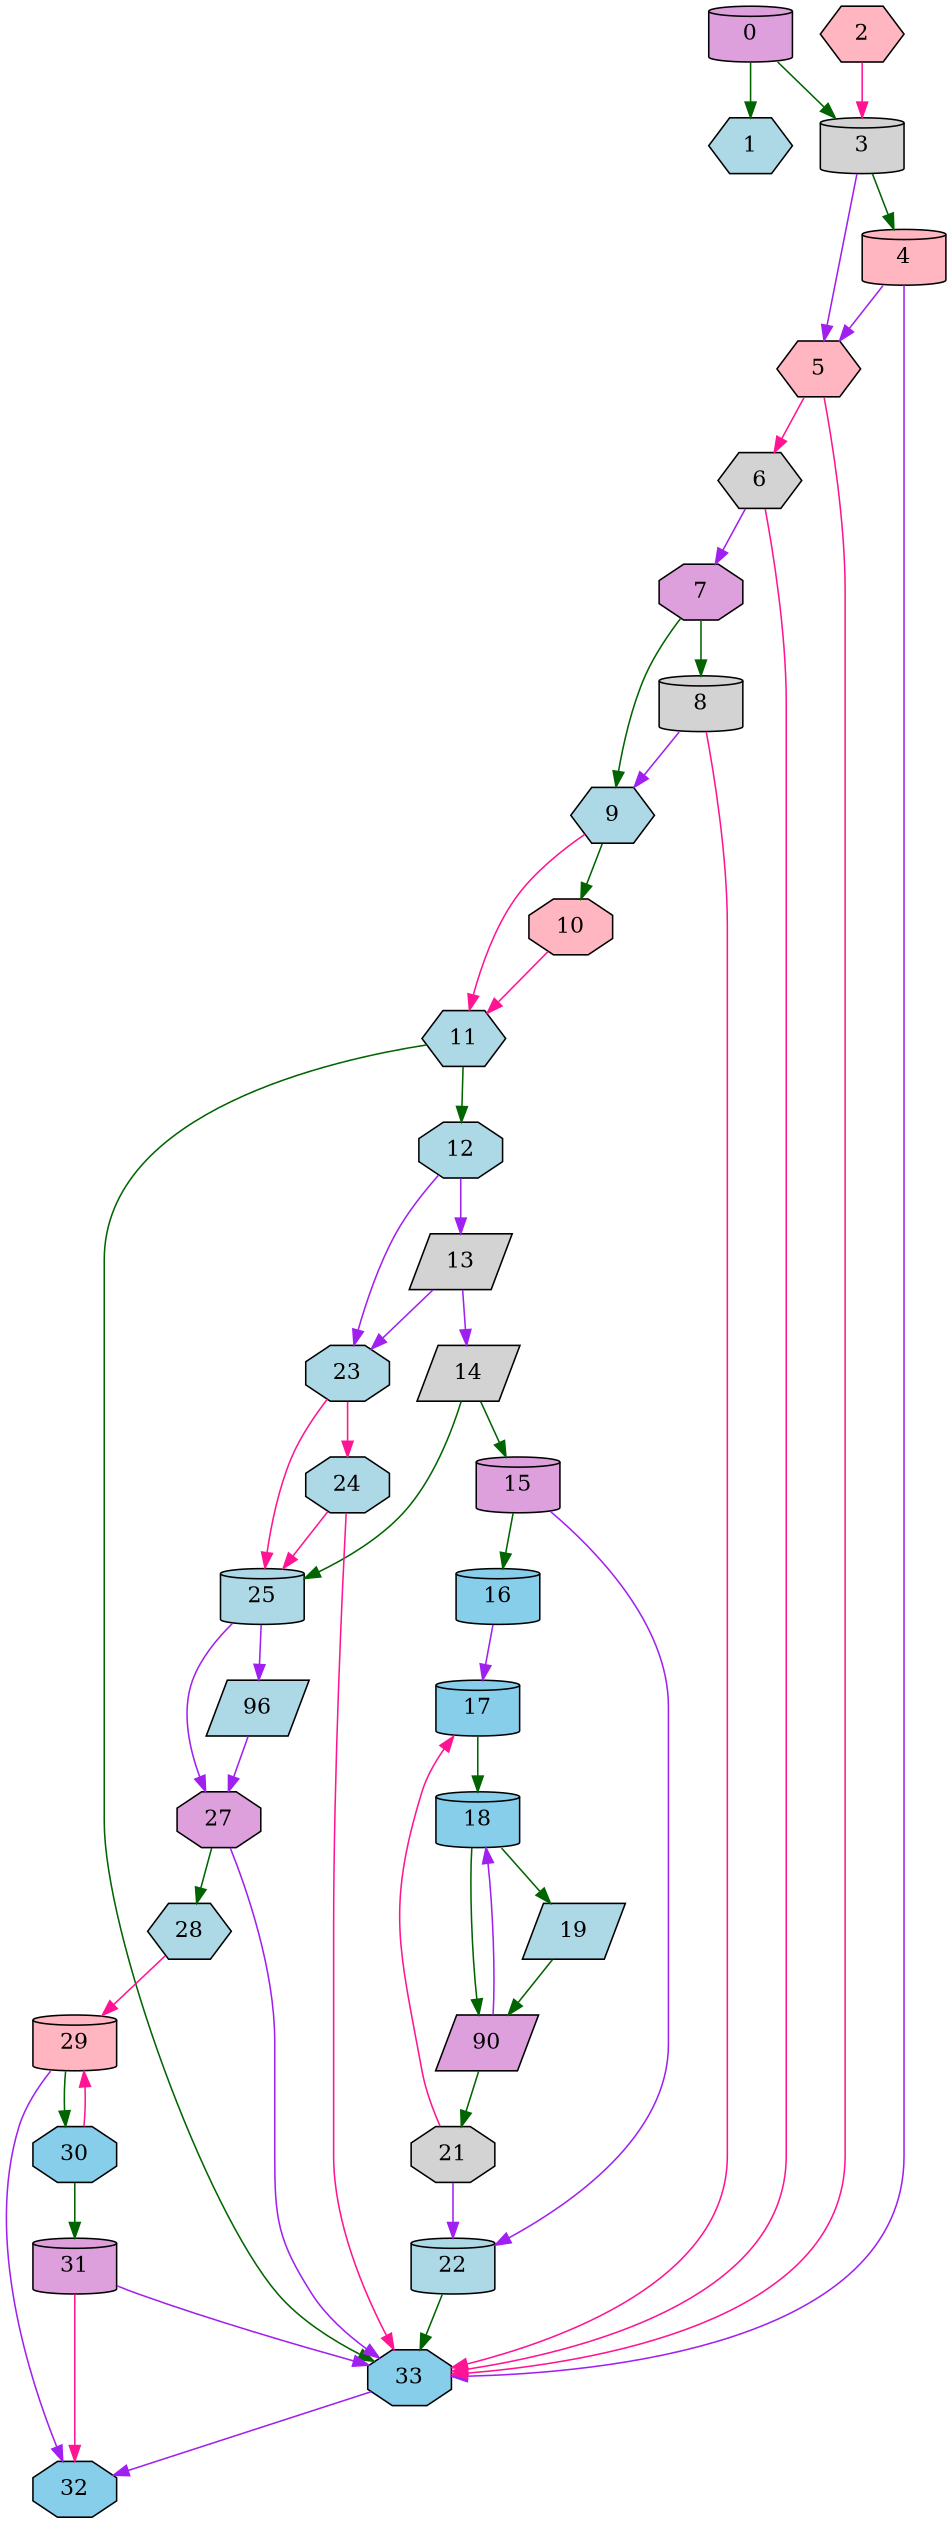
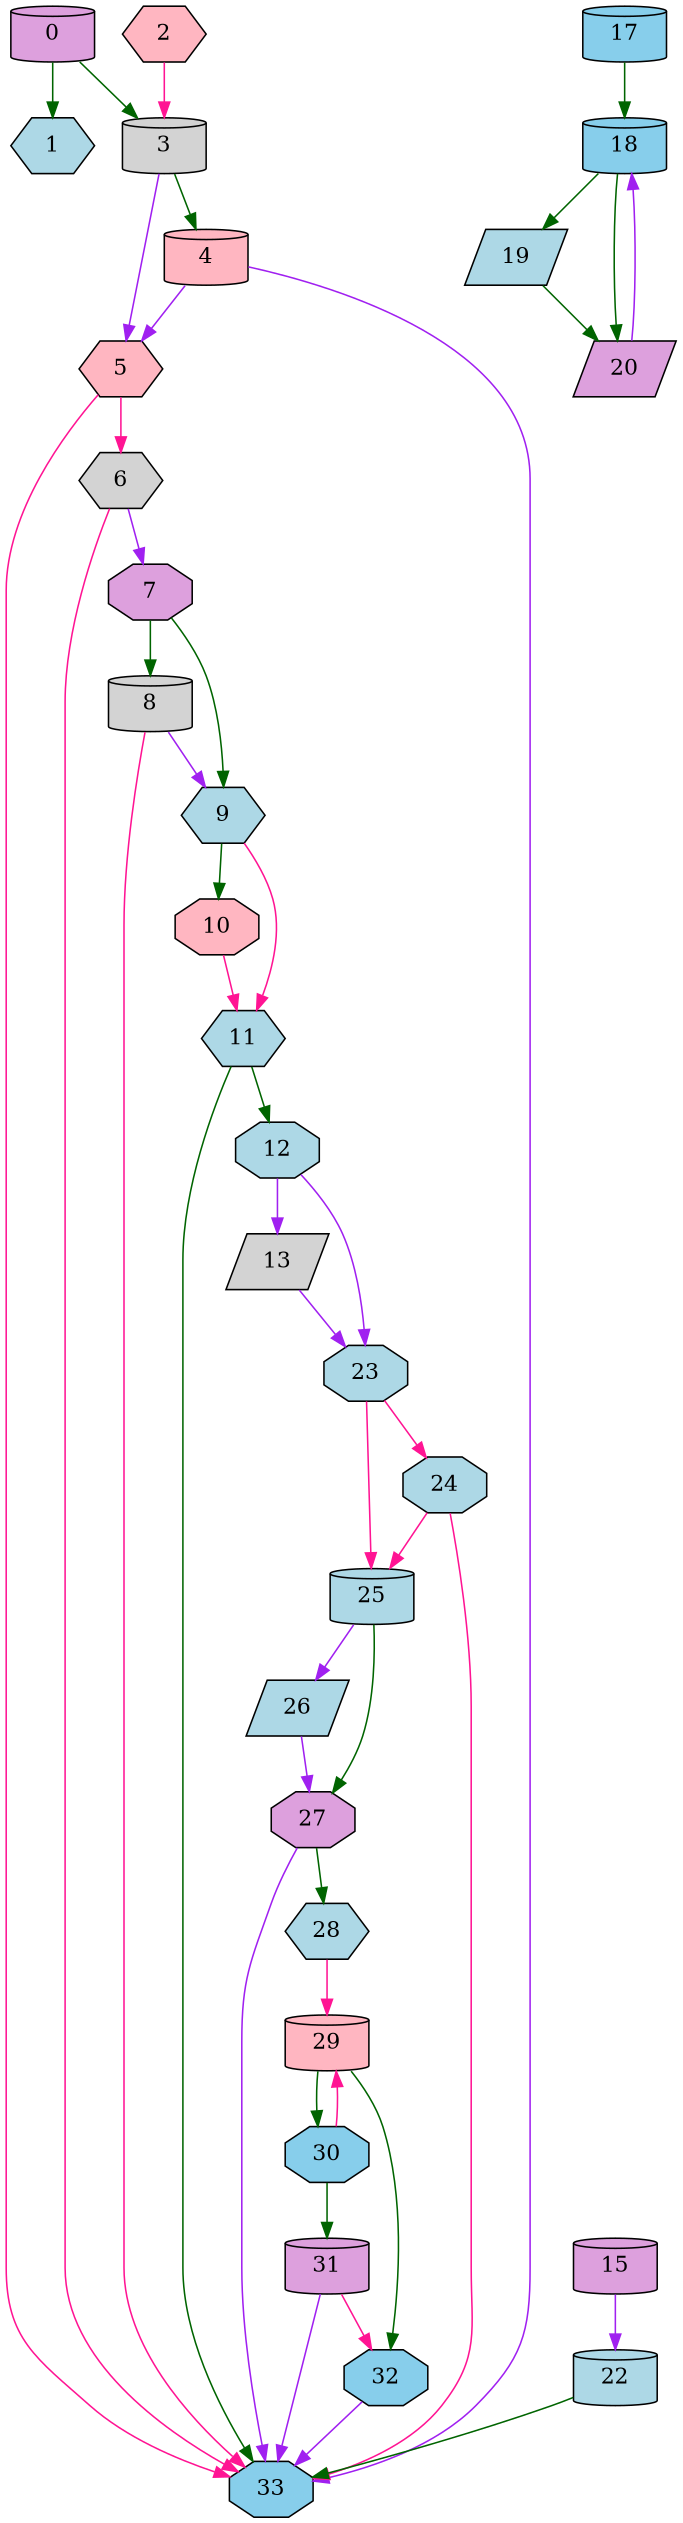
(468, 1373) -> none
(498, 1596) -> none
(189, 1694) -> (370, 1705)
(258, 1708) -> (298, 1708)
(487, 2043) -> (625, 369)
(453, 2154) -> none
(8, 2257) -> (396, 2197)
(250, 2431) -> (334, 2428)
